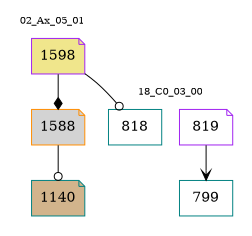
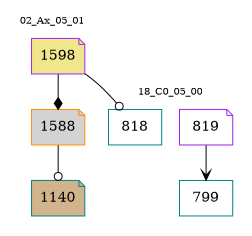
(171, 92) -> (171, 92)
